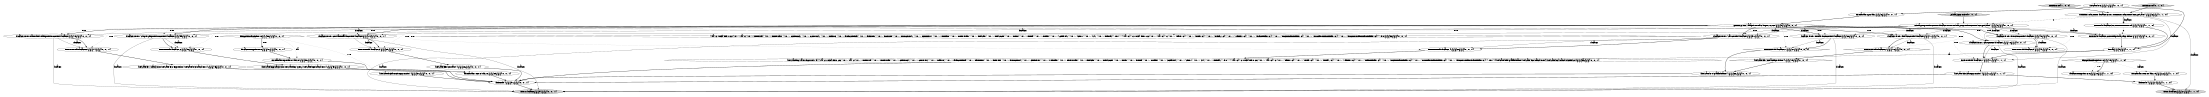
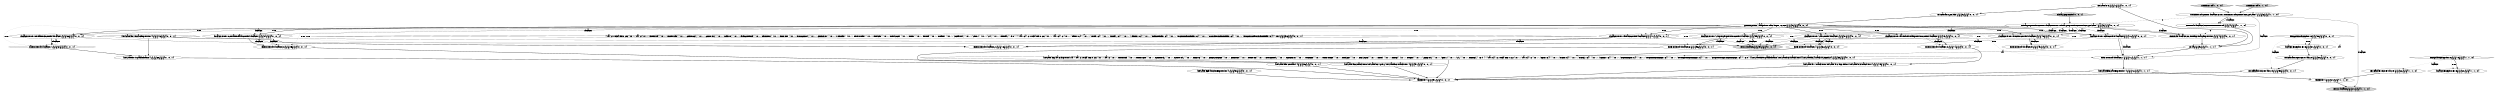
(1887, 50) -> (996, 47)
(349, 55) -> (2275, 52)
(1835, 55) -> (568, 45)
(524, 87) -> none
